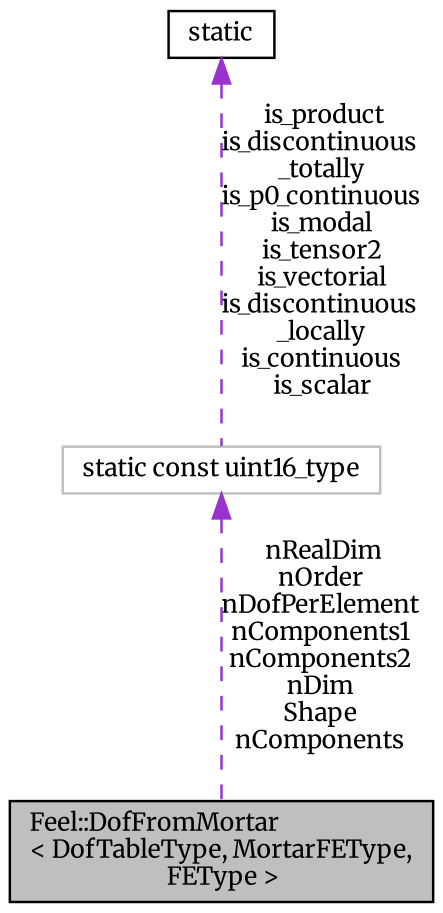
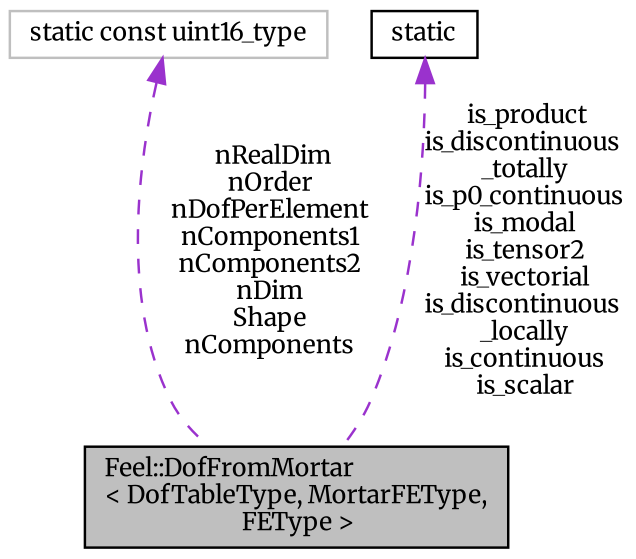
(221, 265) -> (408, 271)
